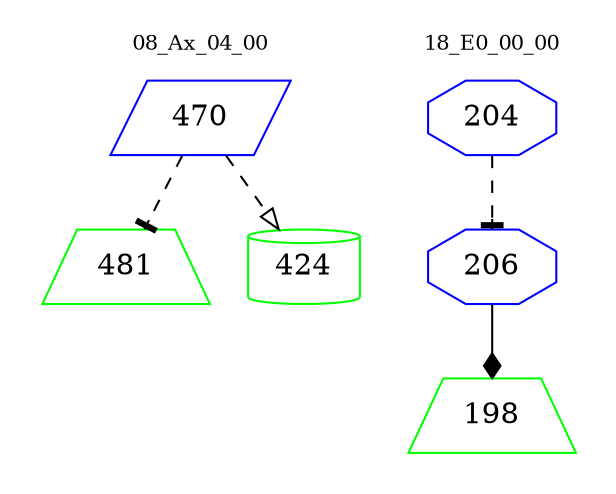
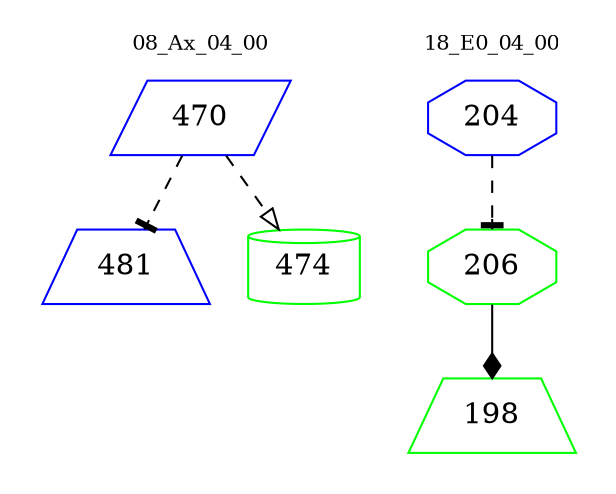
(492, 44) -> (492, 44)
(126, 267) -> (126, 267)
(304, 267) -> (304, 267)
(492, 267) -> (492, 267)
